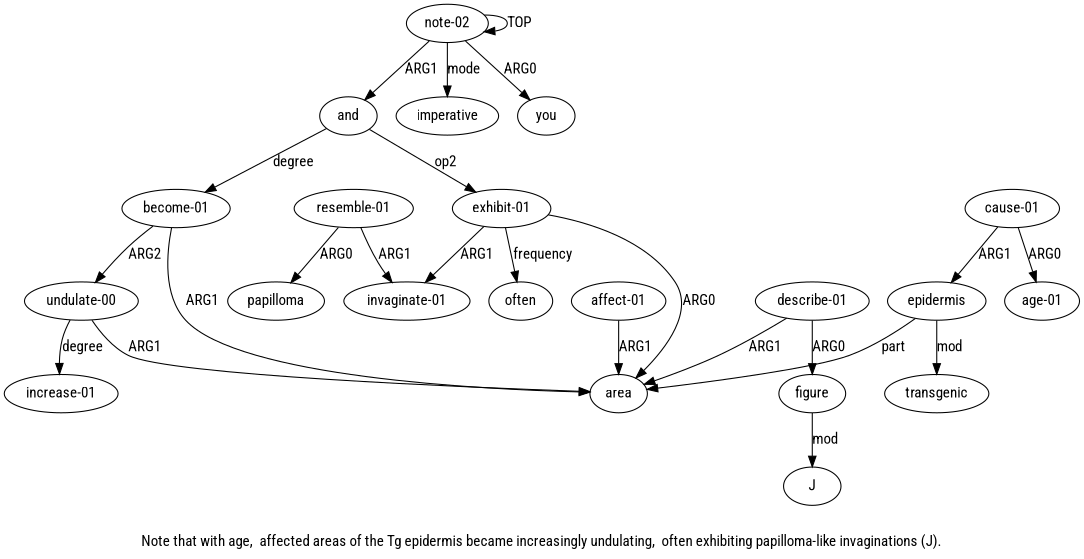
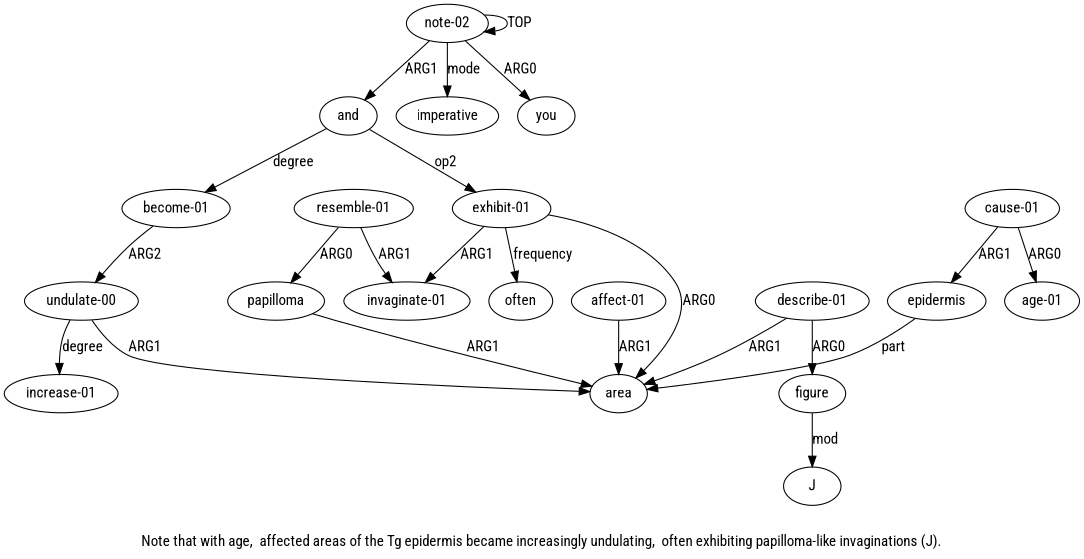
(329, 371) -> (447, 350)
(937, 394) -> none
